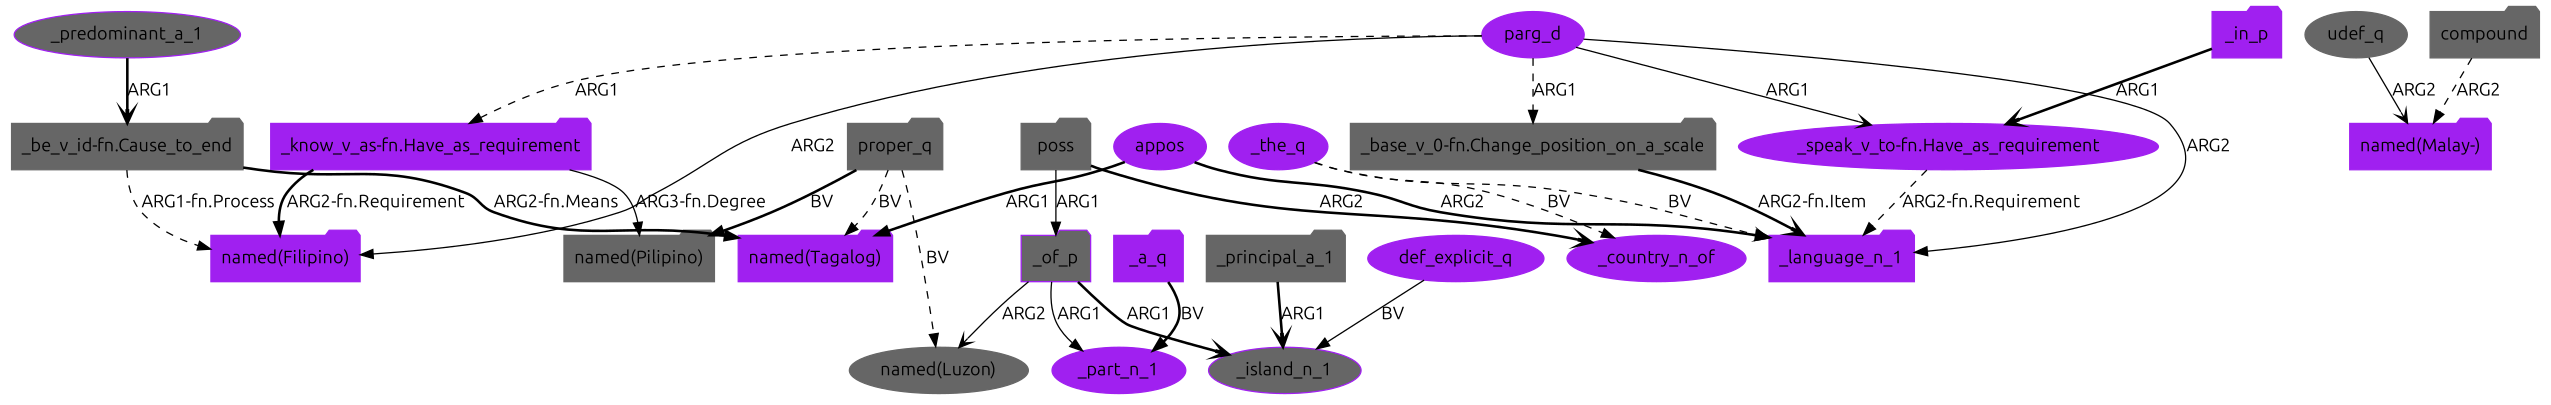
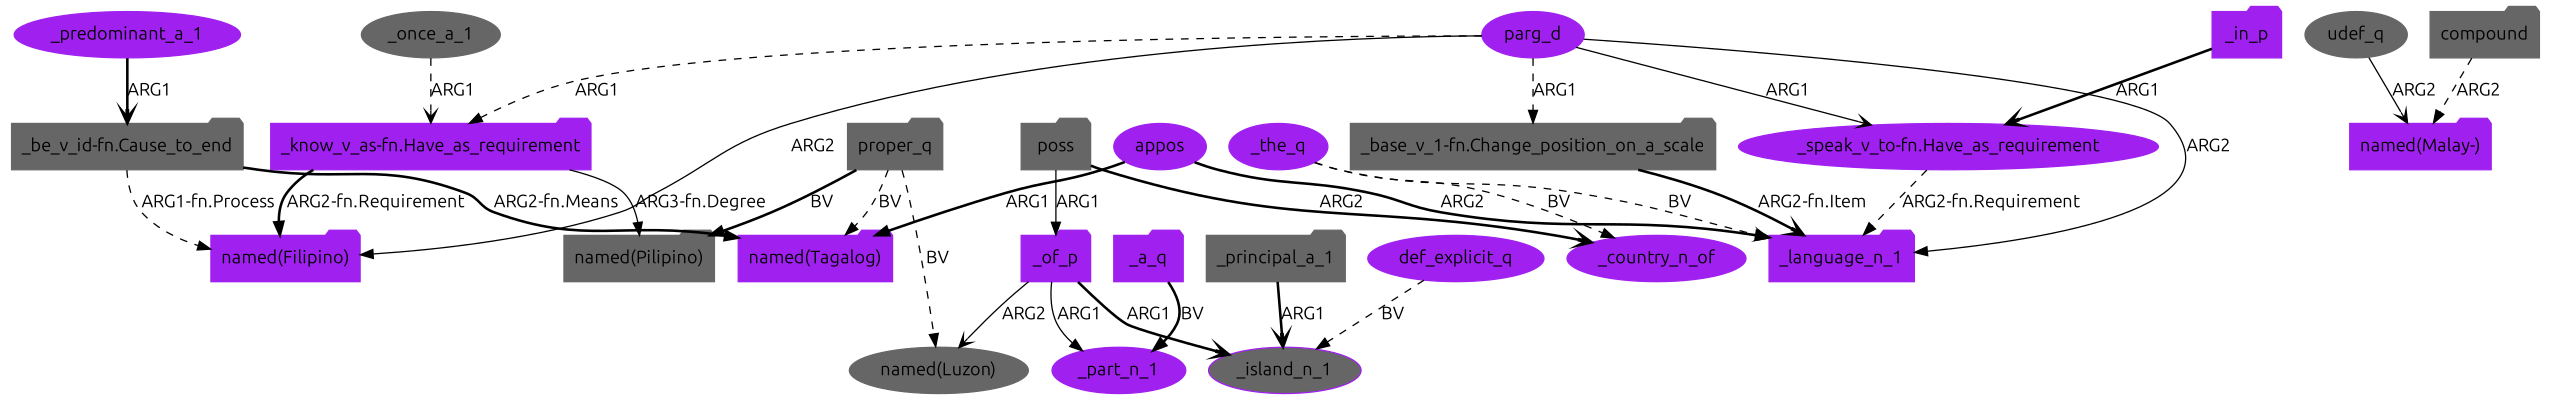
(127, 35) -> (127, 35)
none -> (431, 35)
(1533, 147) -> (1533, 147)
(1056, 259) -> (1056, 259)
(1376, 311) -> (1376, 311)
